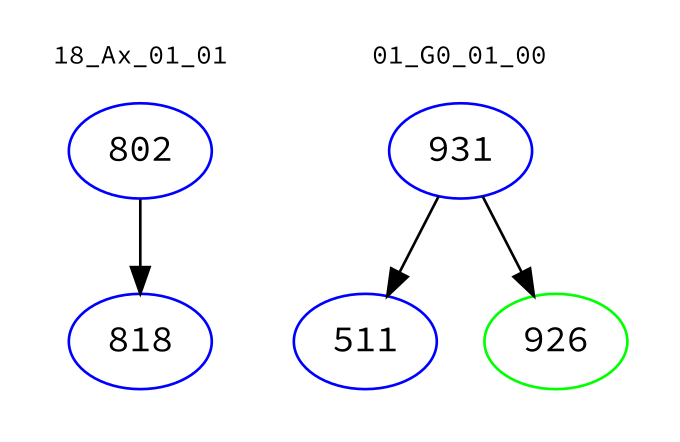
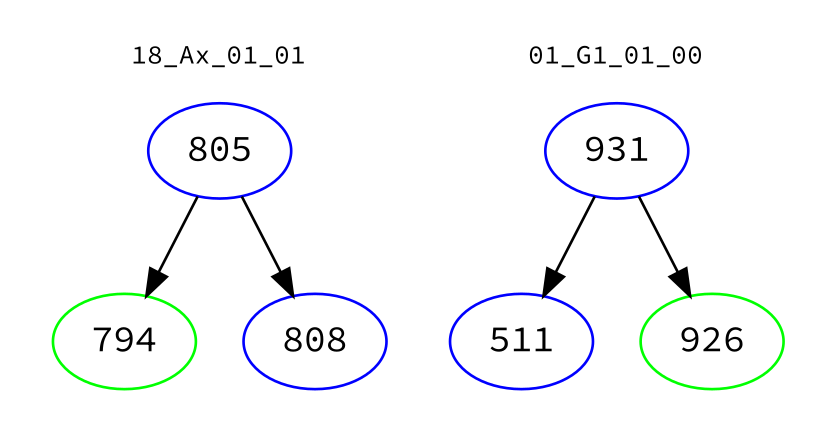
(461, 57) -> (617, 57)
(140, 151) -> (220, 151)
none -> (124, 341)
(140, 341) -> (315, 341)
